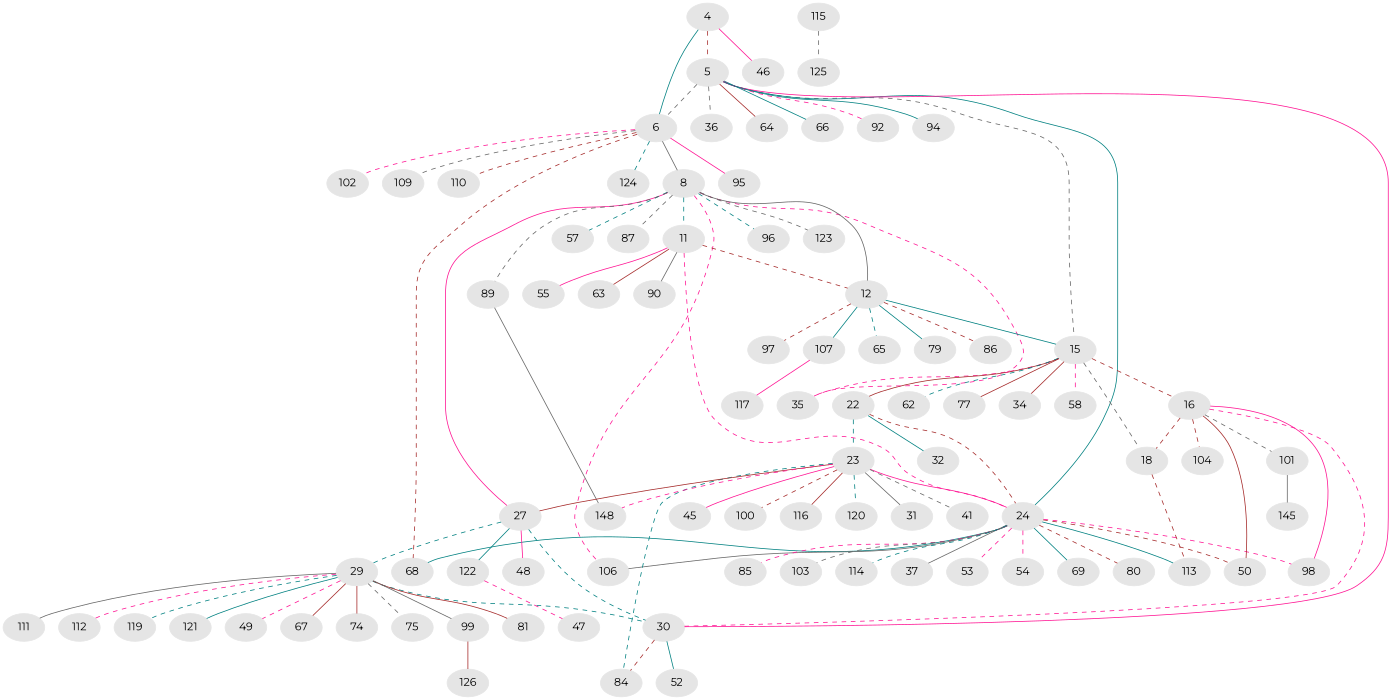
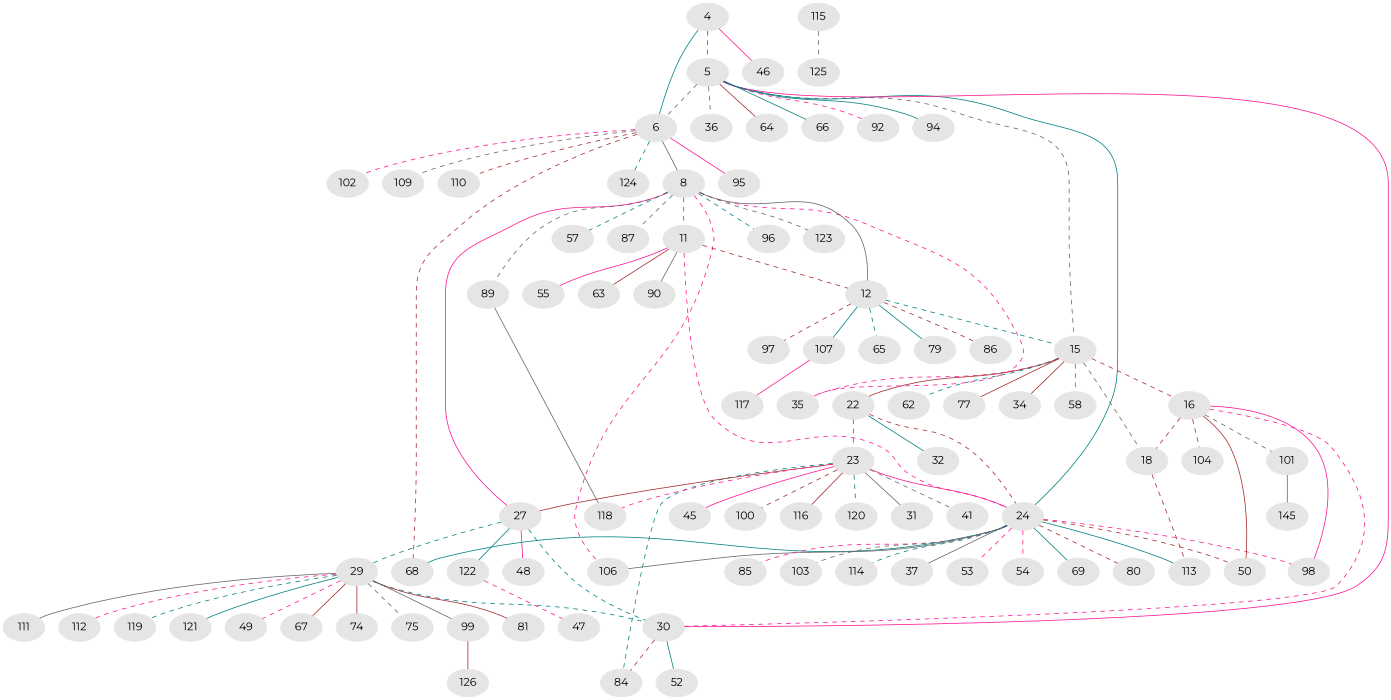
(971, 322) -> (971, 322)
(605, 516) -> (605, 516)
